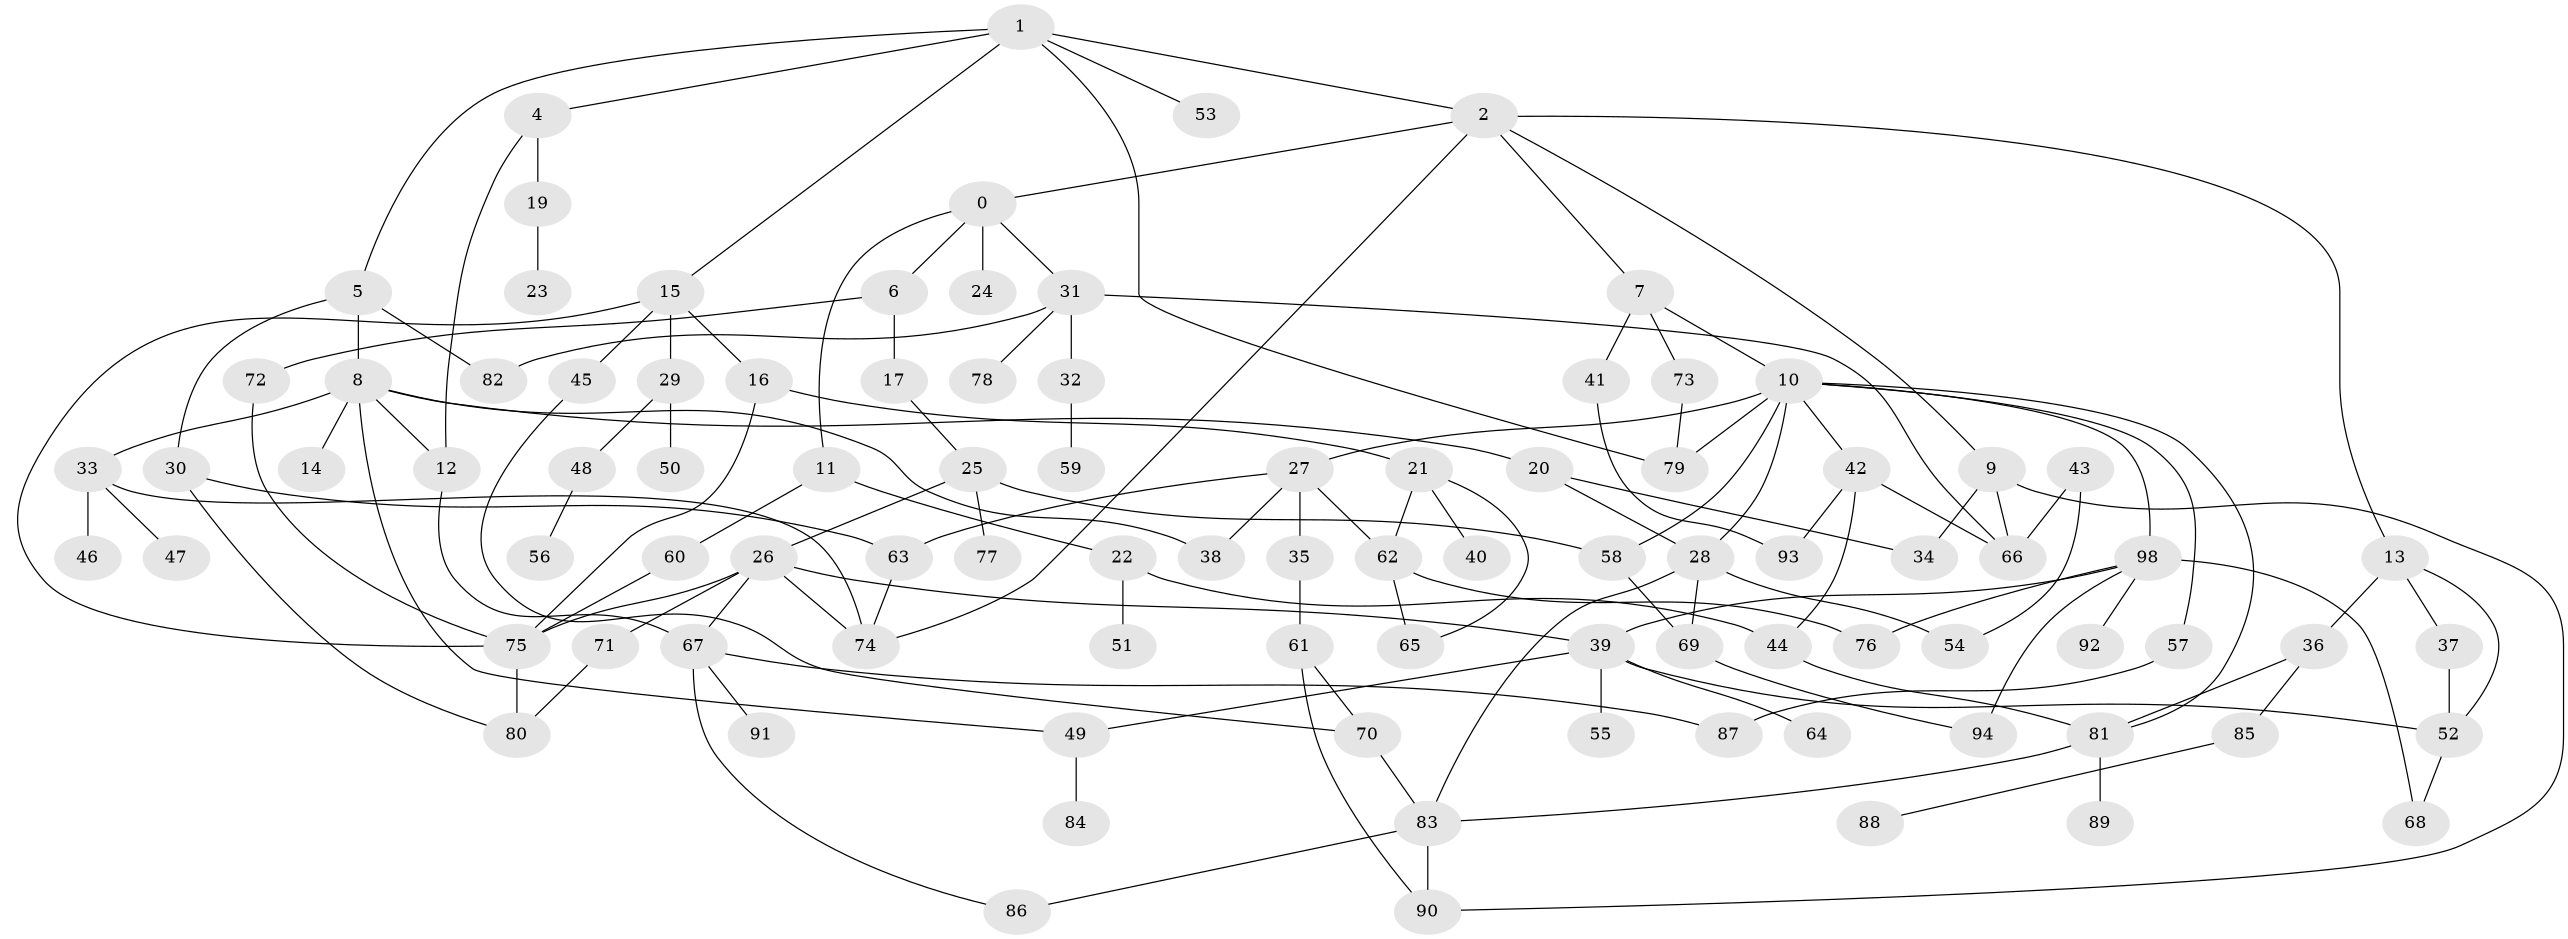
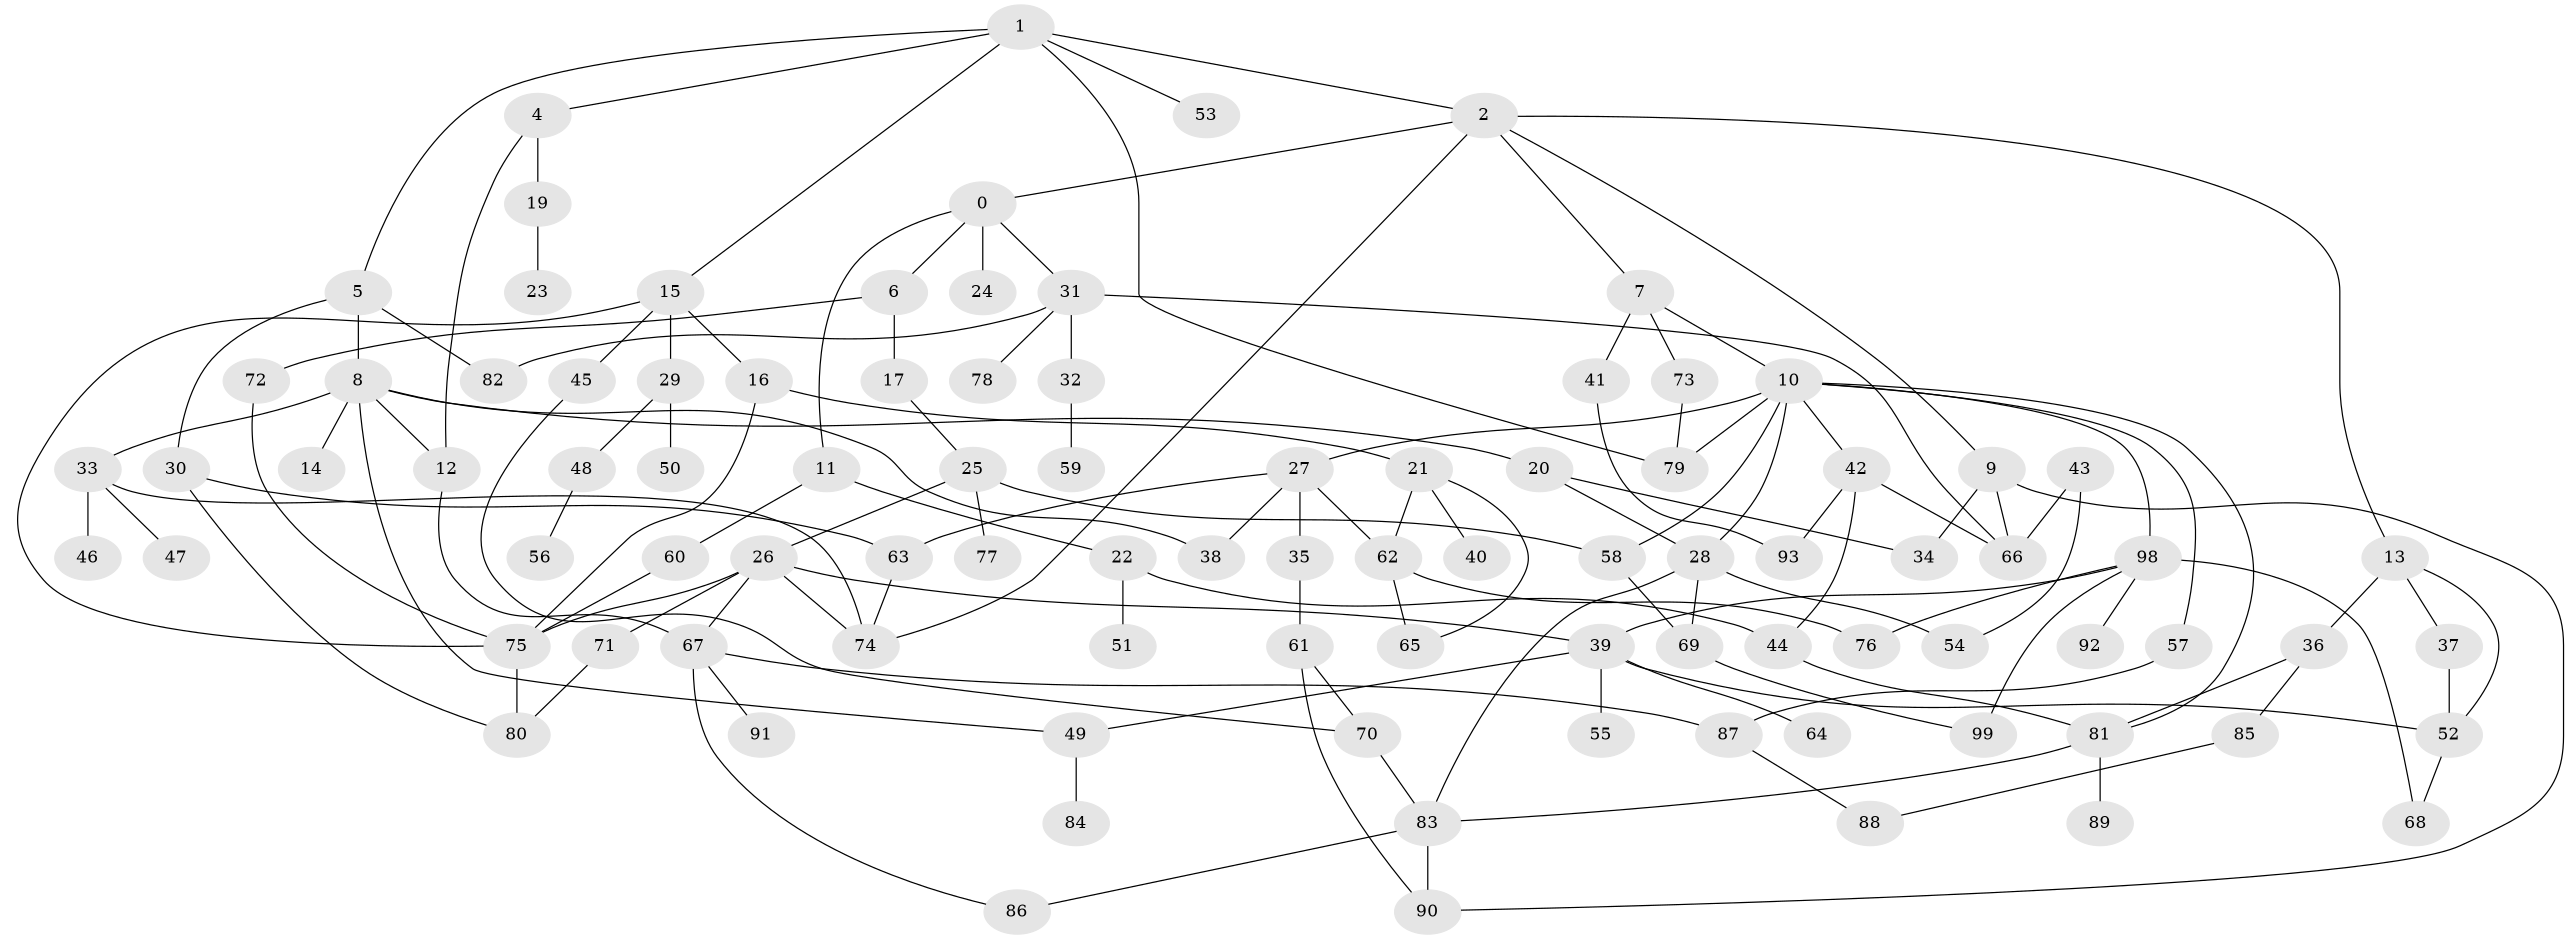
(1983, 735) -> (1983, 735)
none -> (1800, 779)
